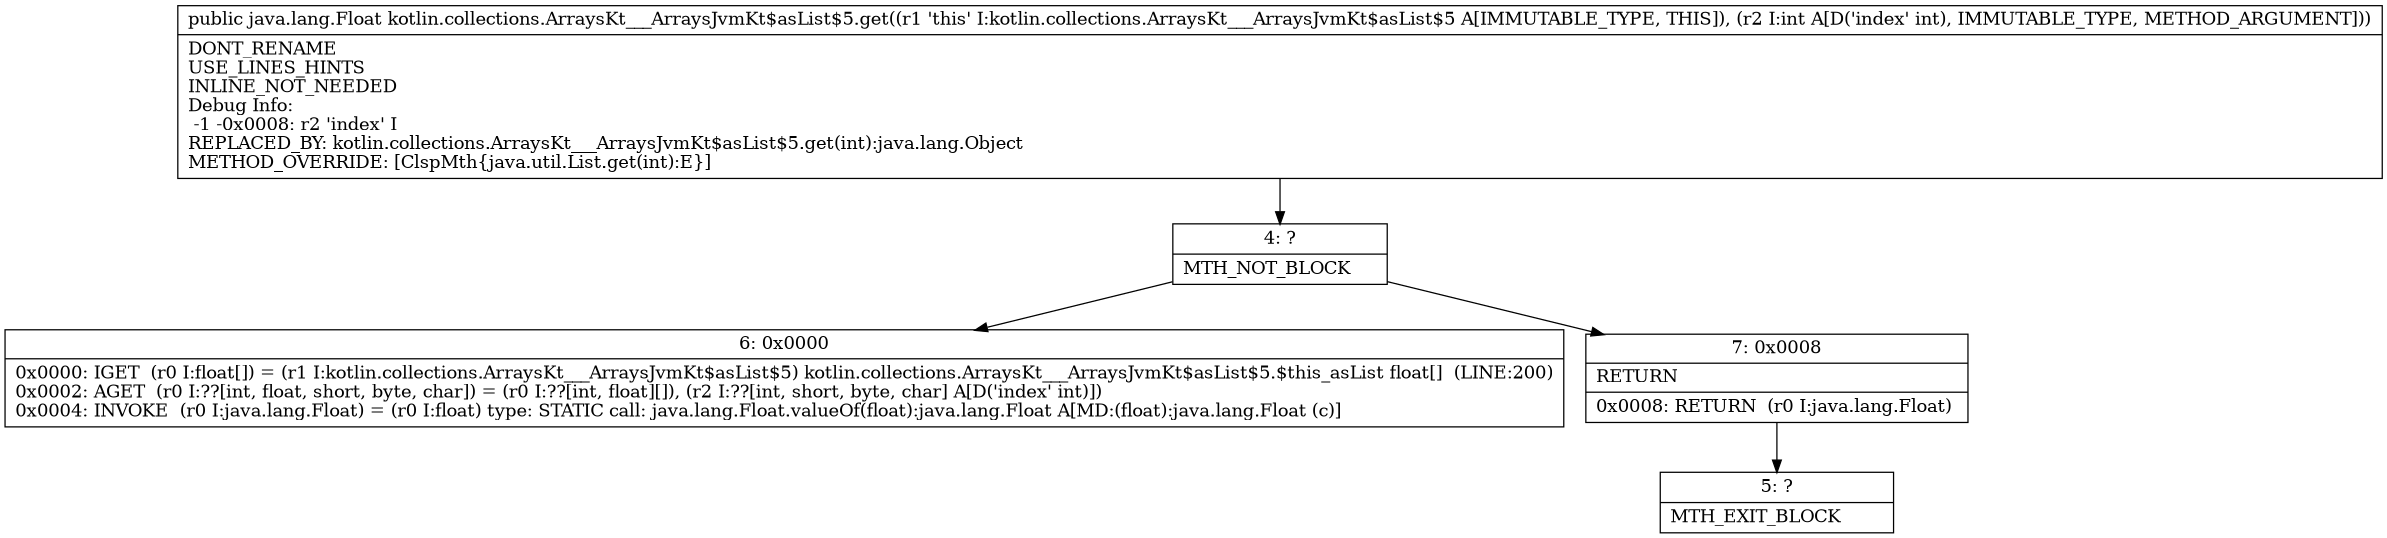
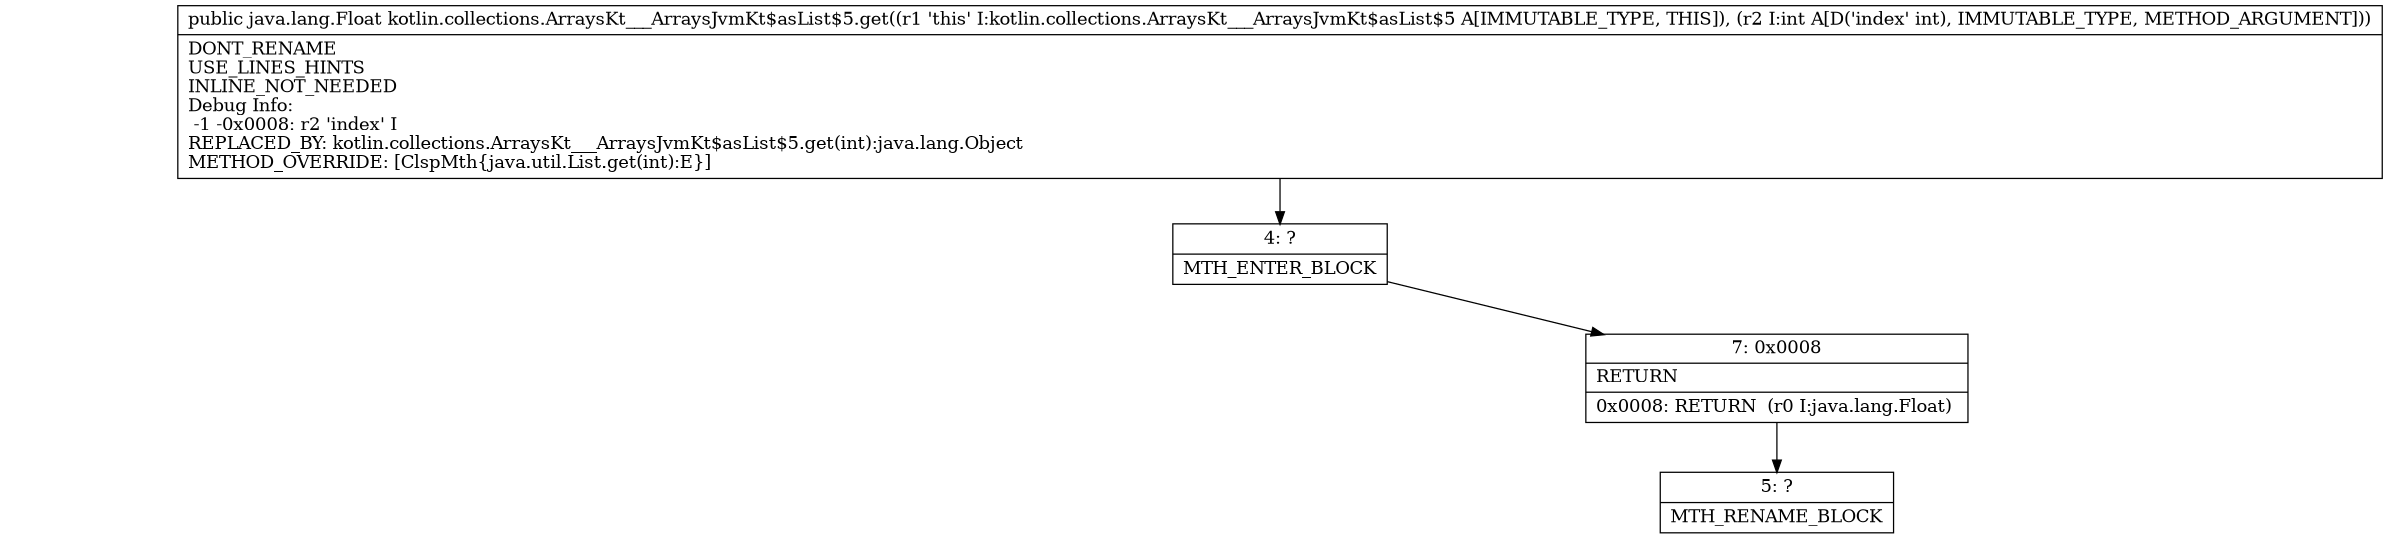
(1267, 269) -> (1280, 269)
(784, 378) -> none
(1756, 517) -> (1777, 517)
